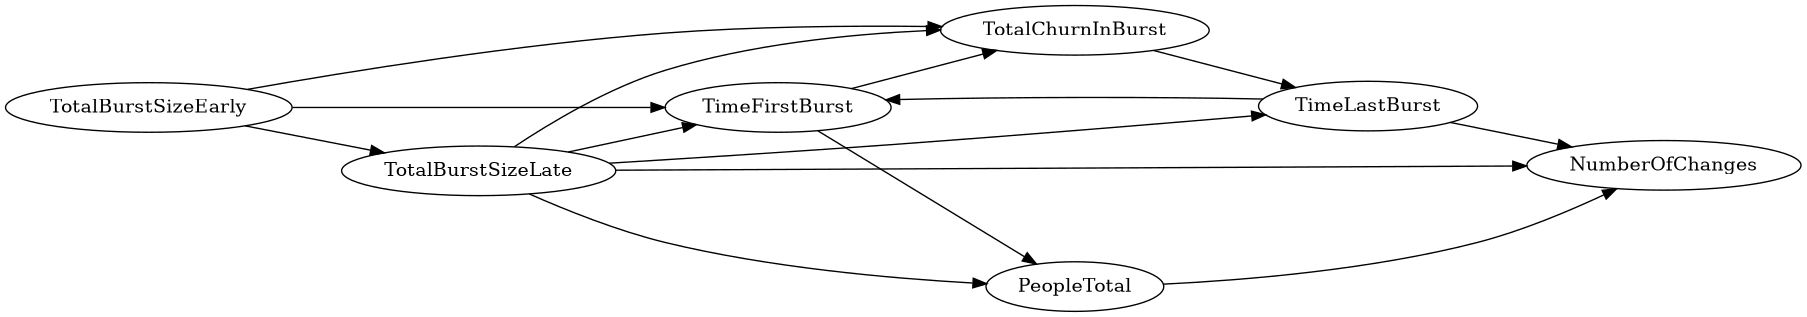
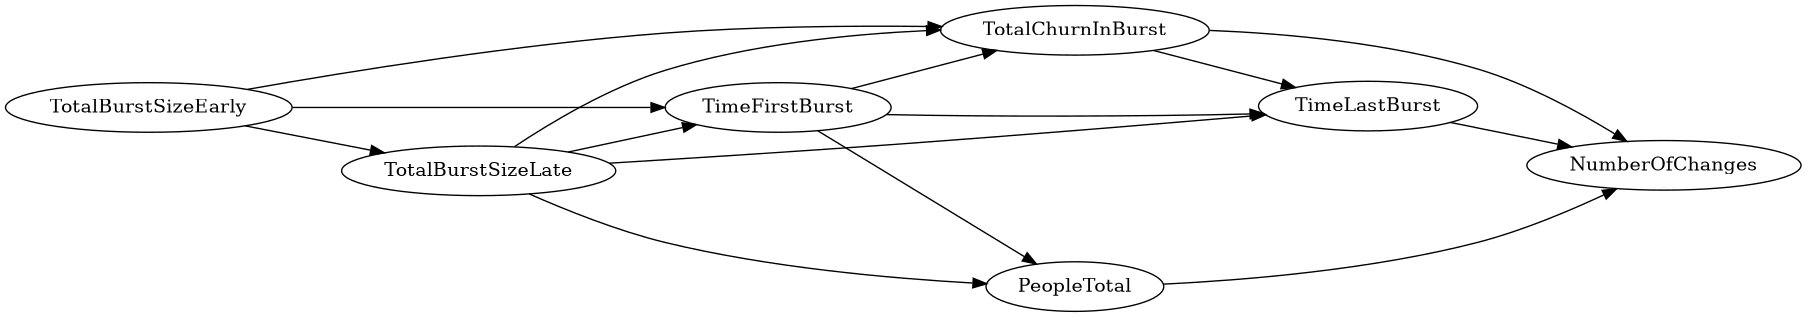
(1082, 97) -> (1068, 116)
(1064, 168) -> (1420, 55)
